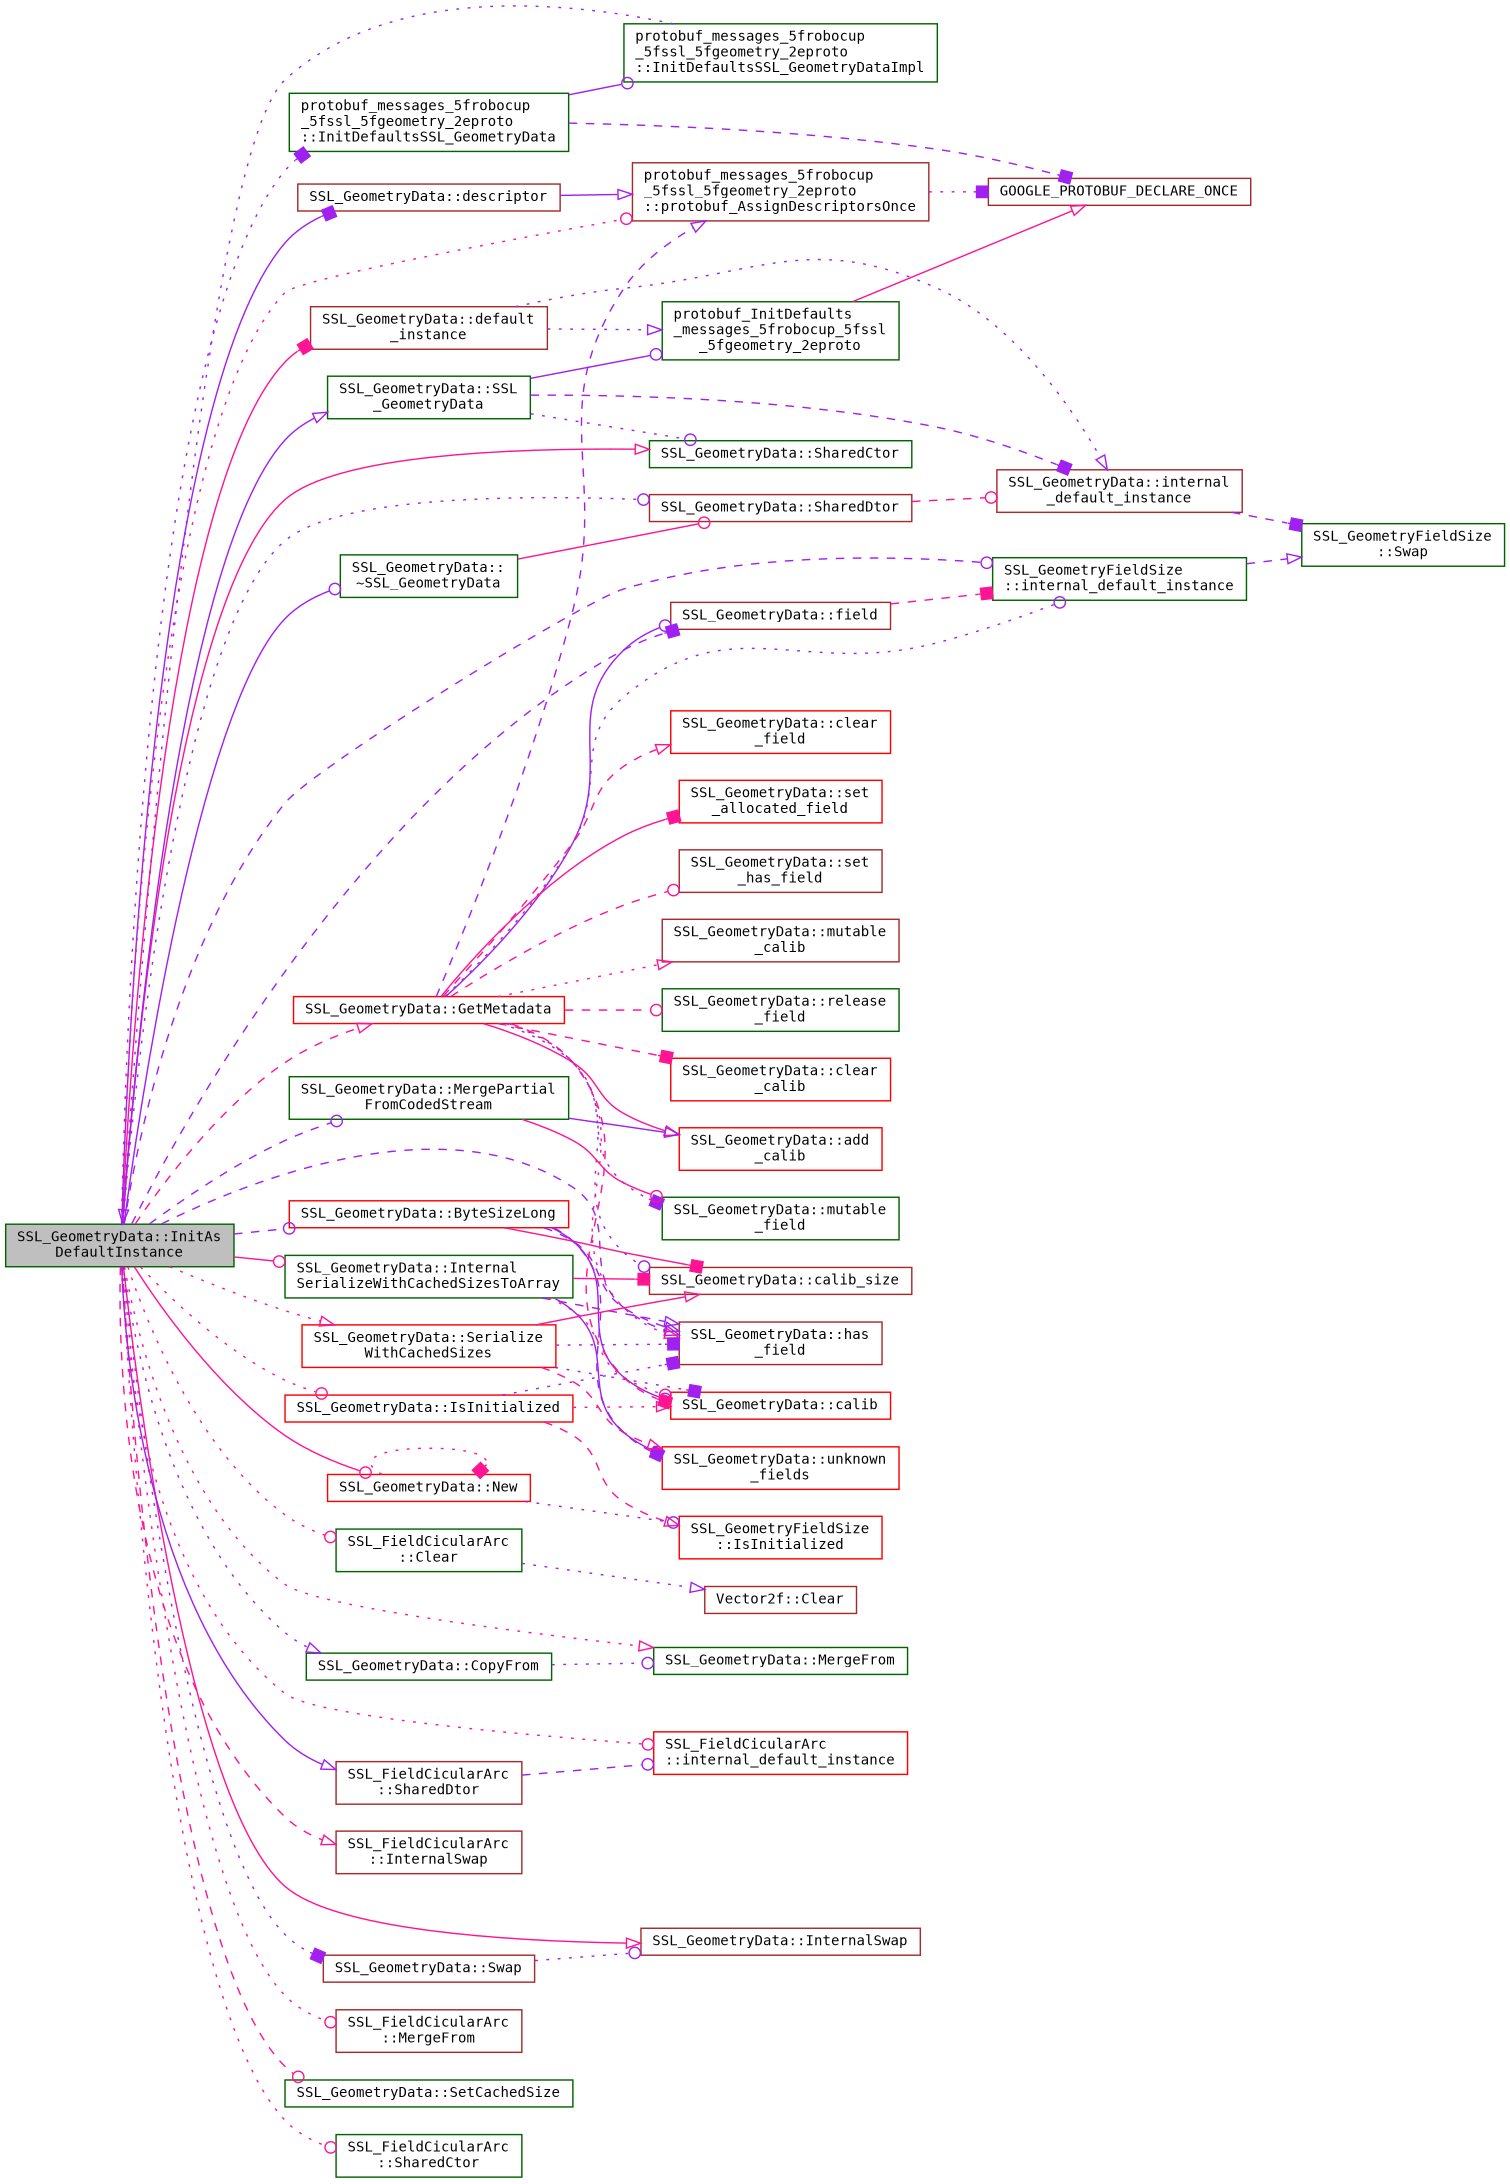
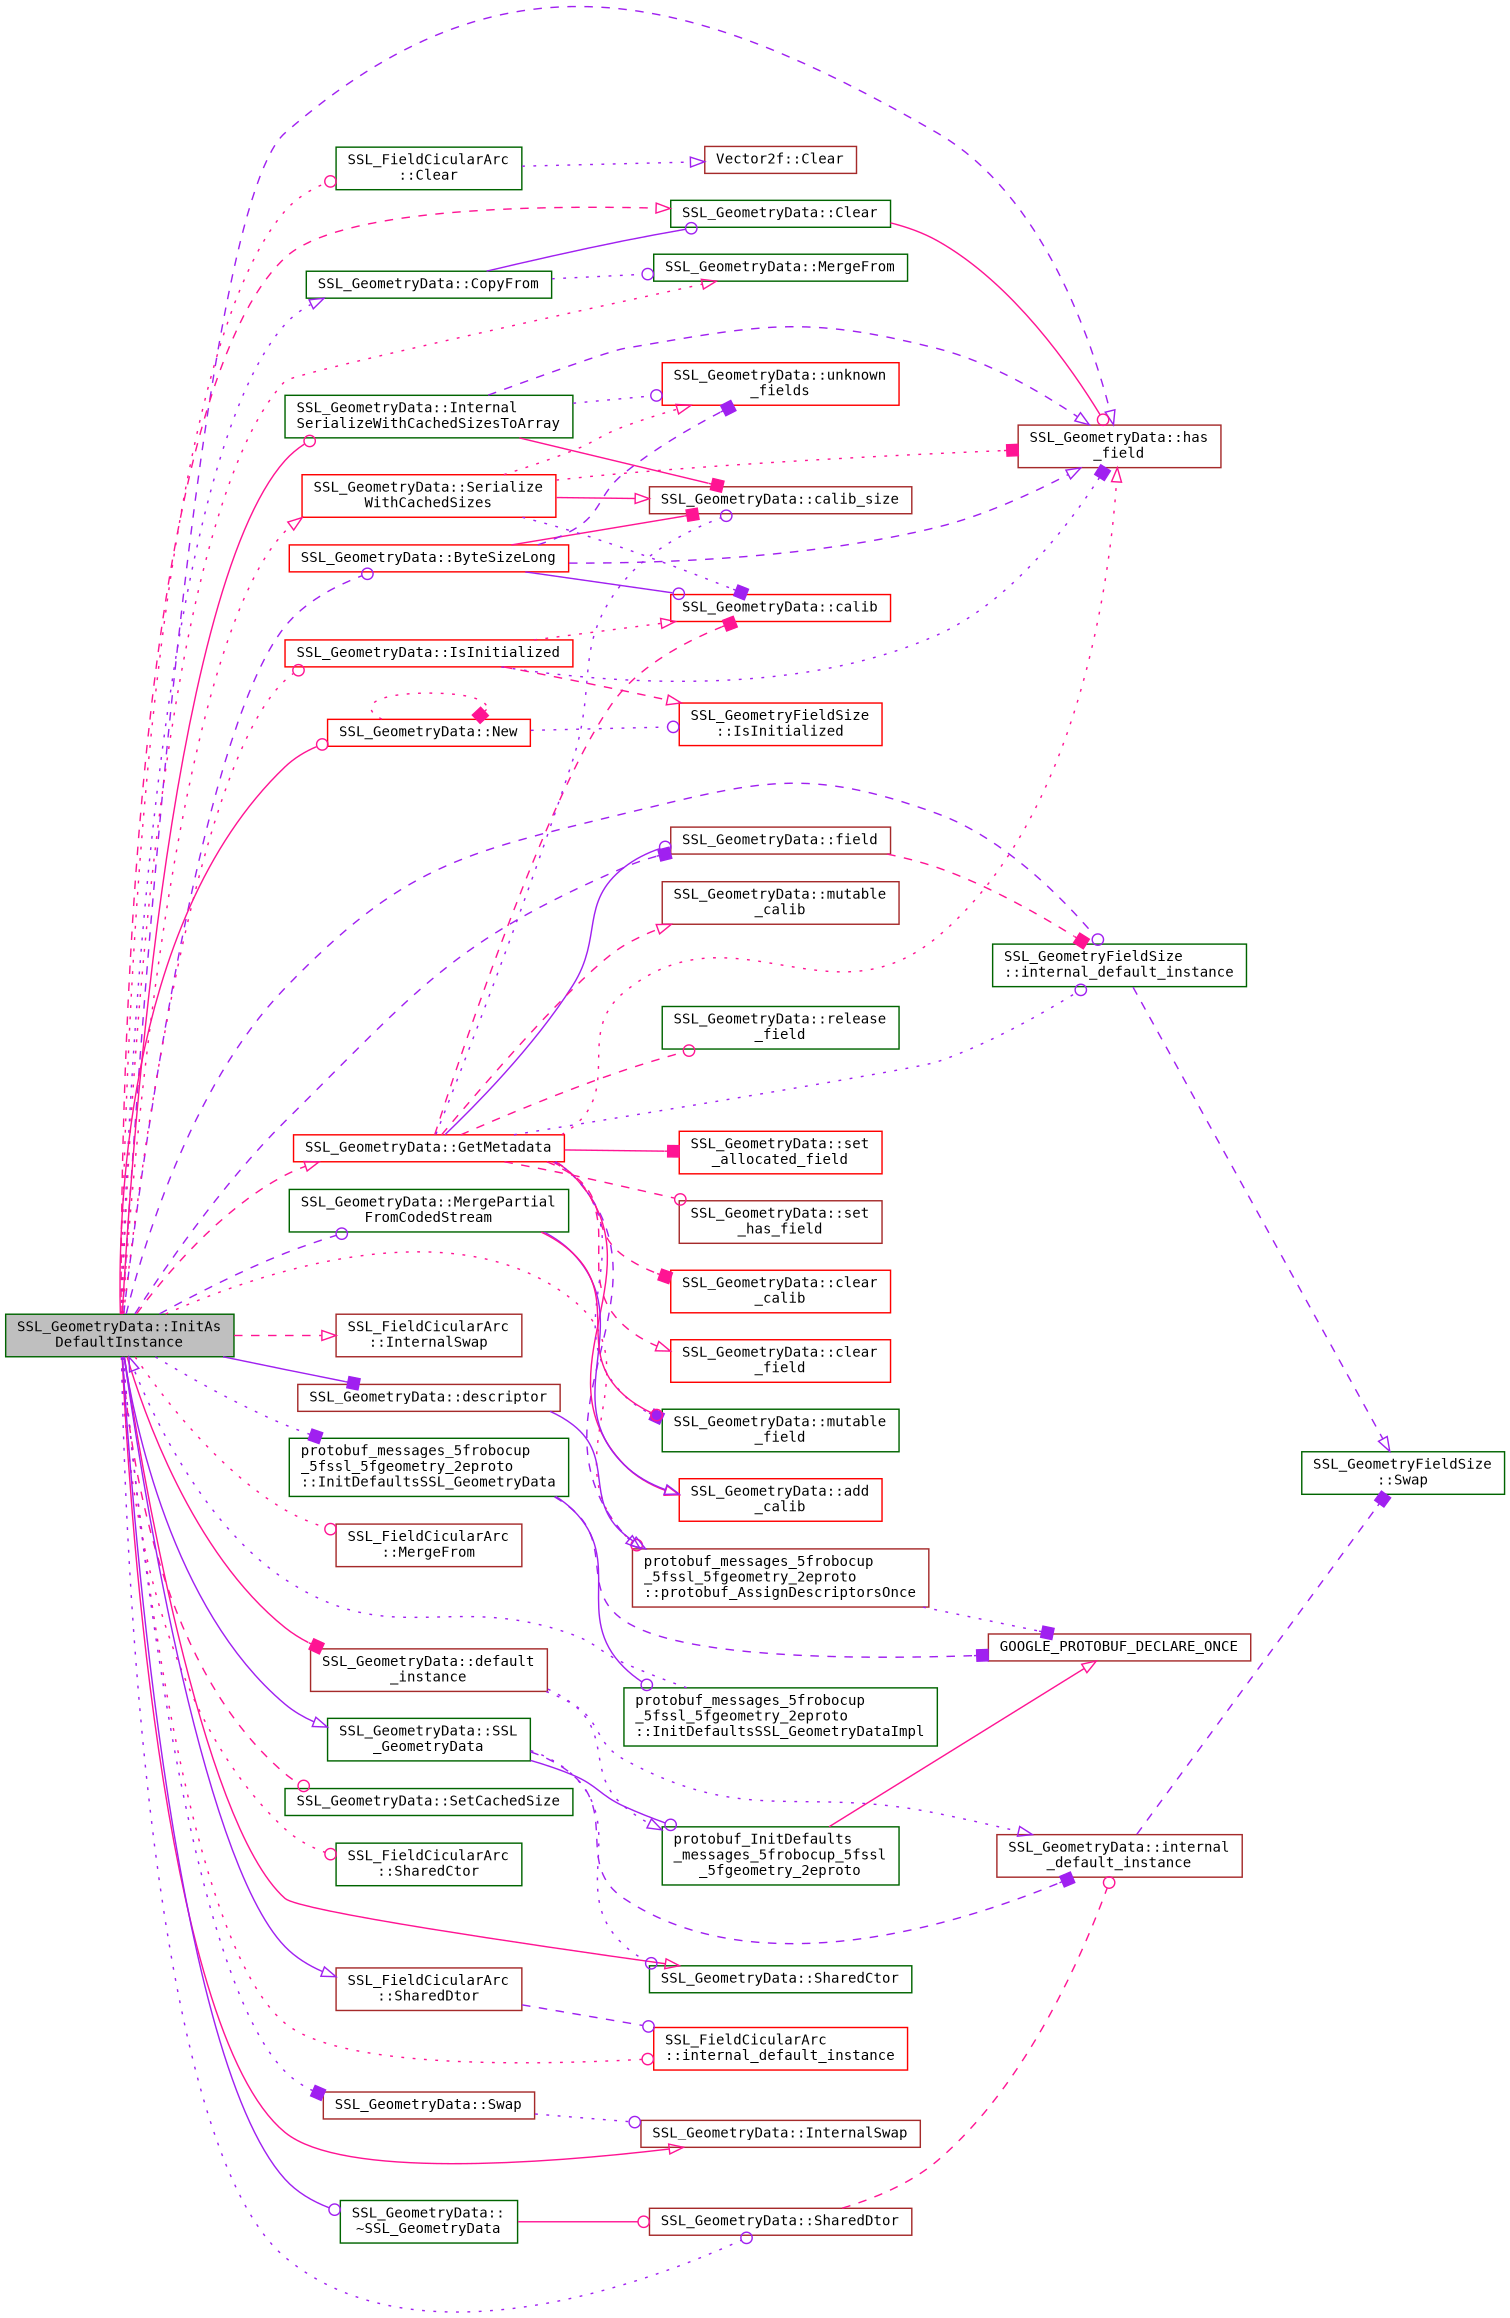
none -> (781, 214)
(578, 981) -> (589, 974)
(613, 1345) -> (780, 462)
(601, 1350) -> none
(599, 1377) -> (612, 400)
(590, 1396) -> (591, 443)
